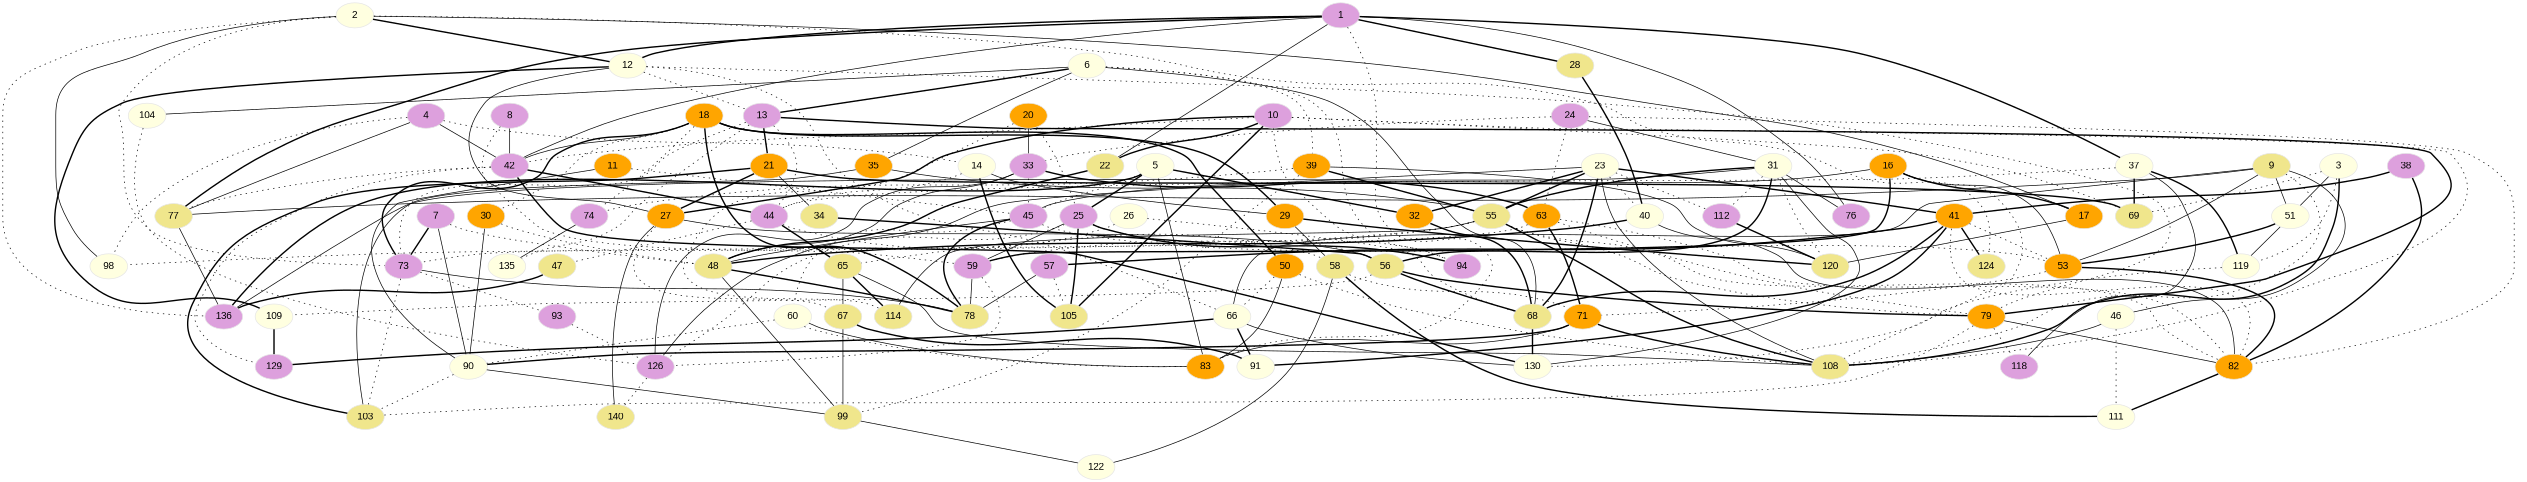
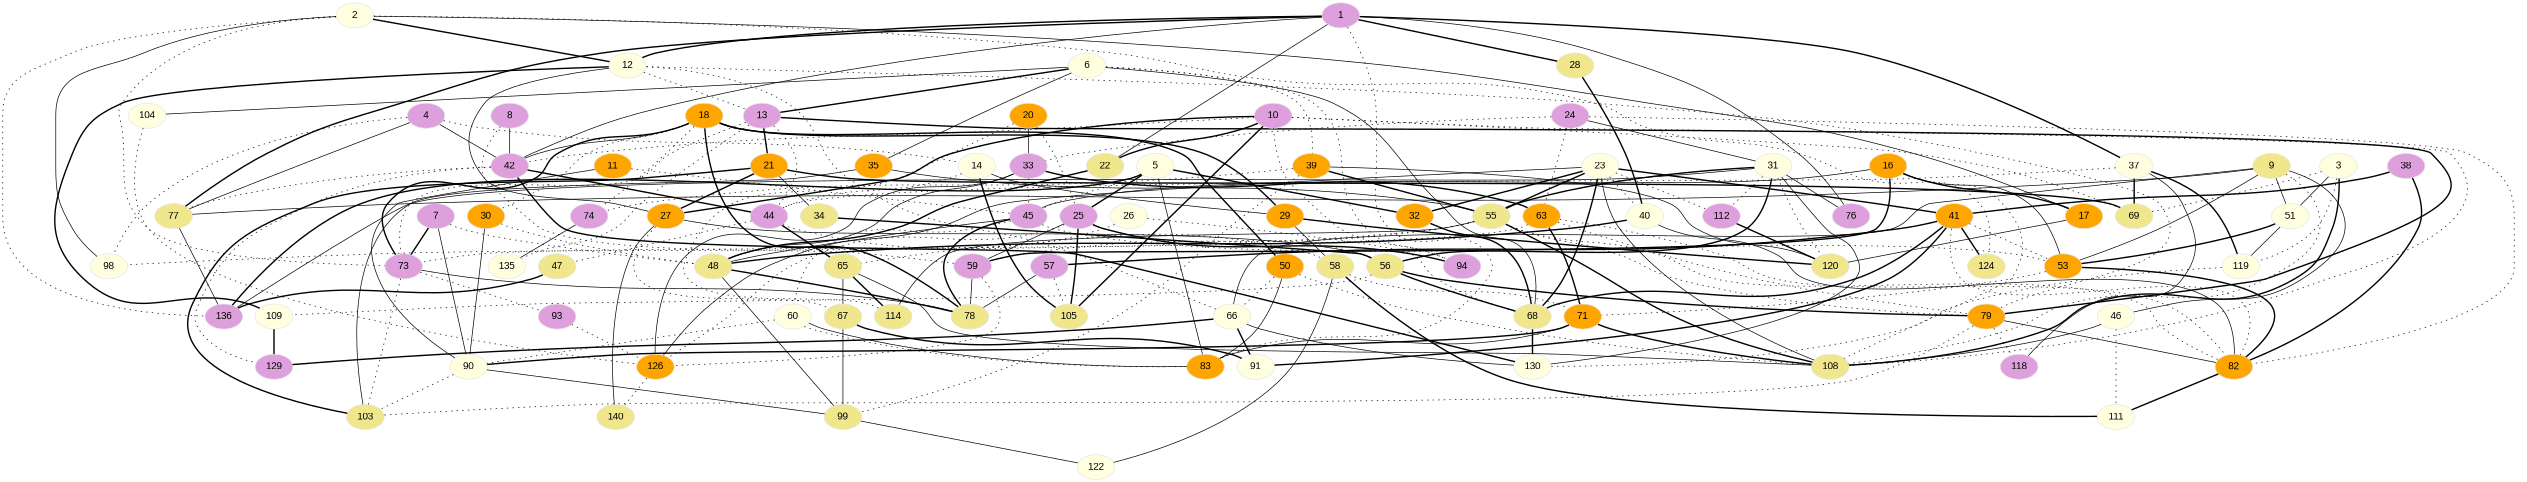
(655, 367) -> (655, 367)
